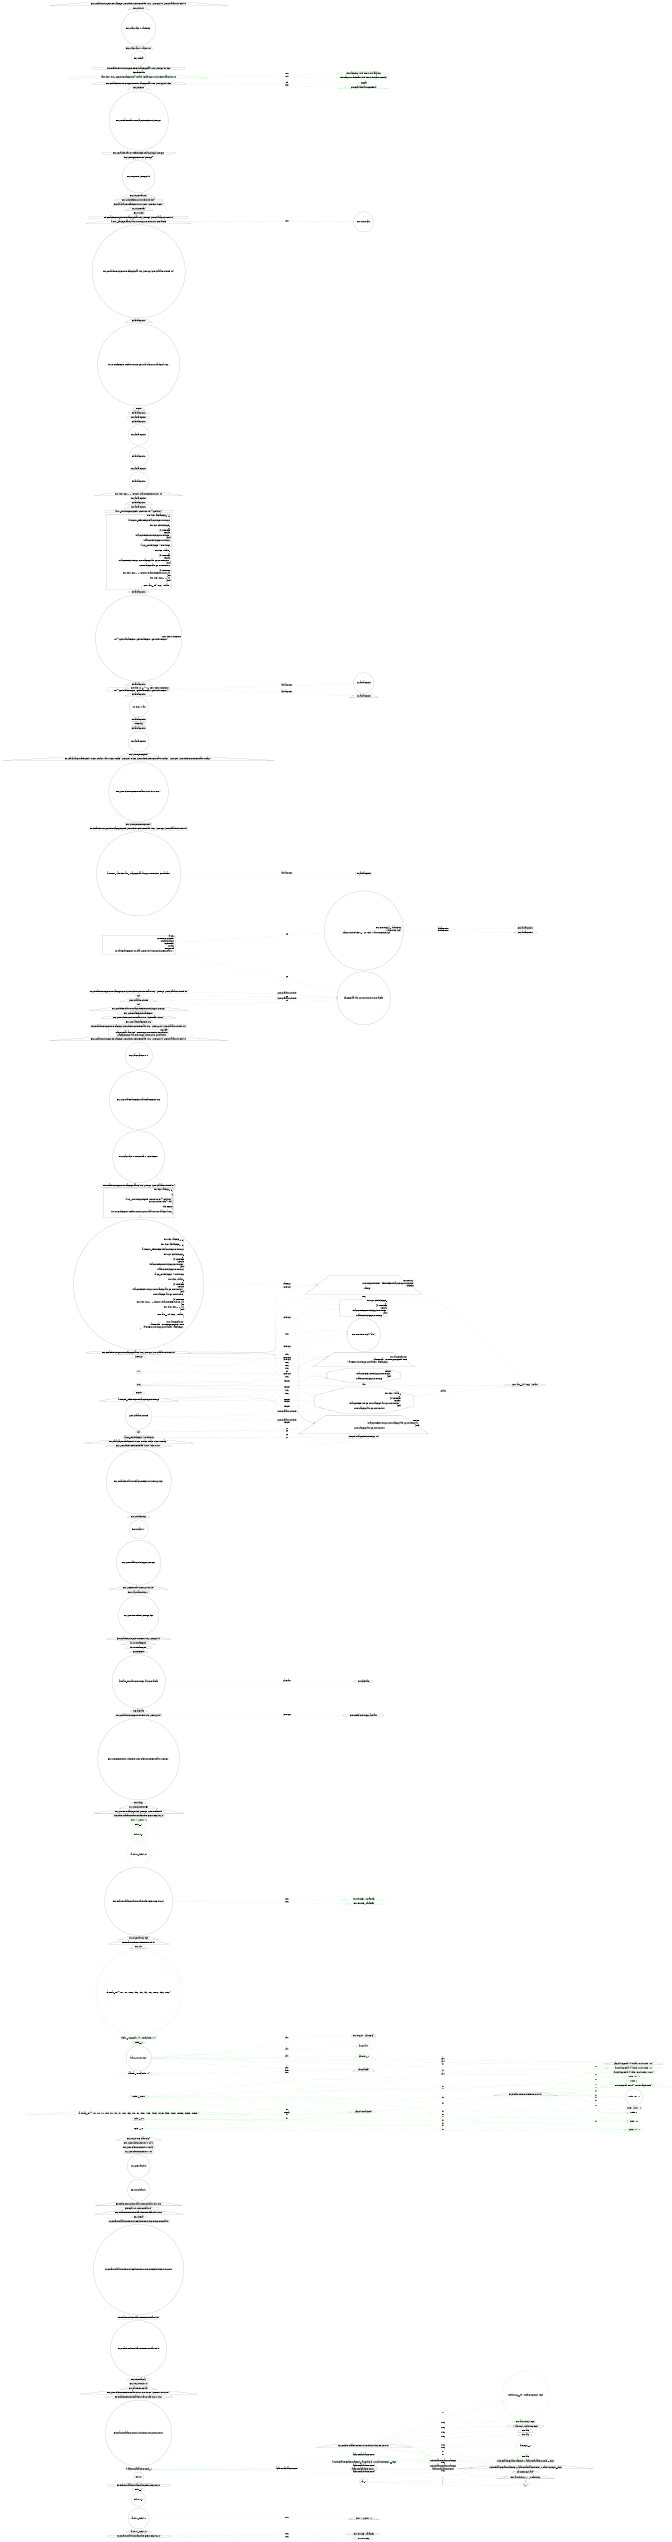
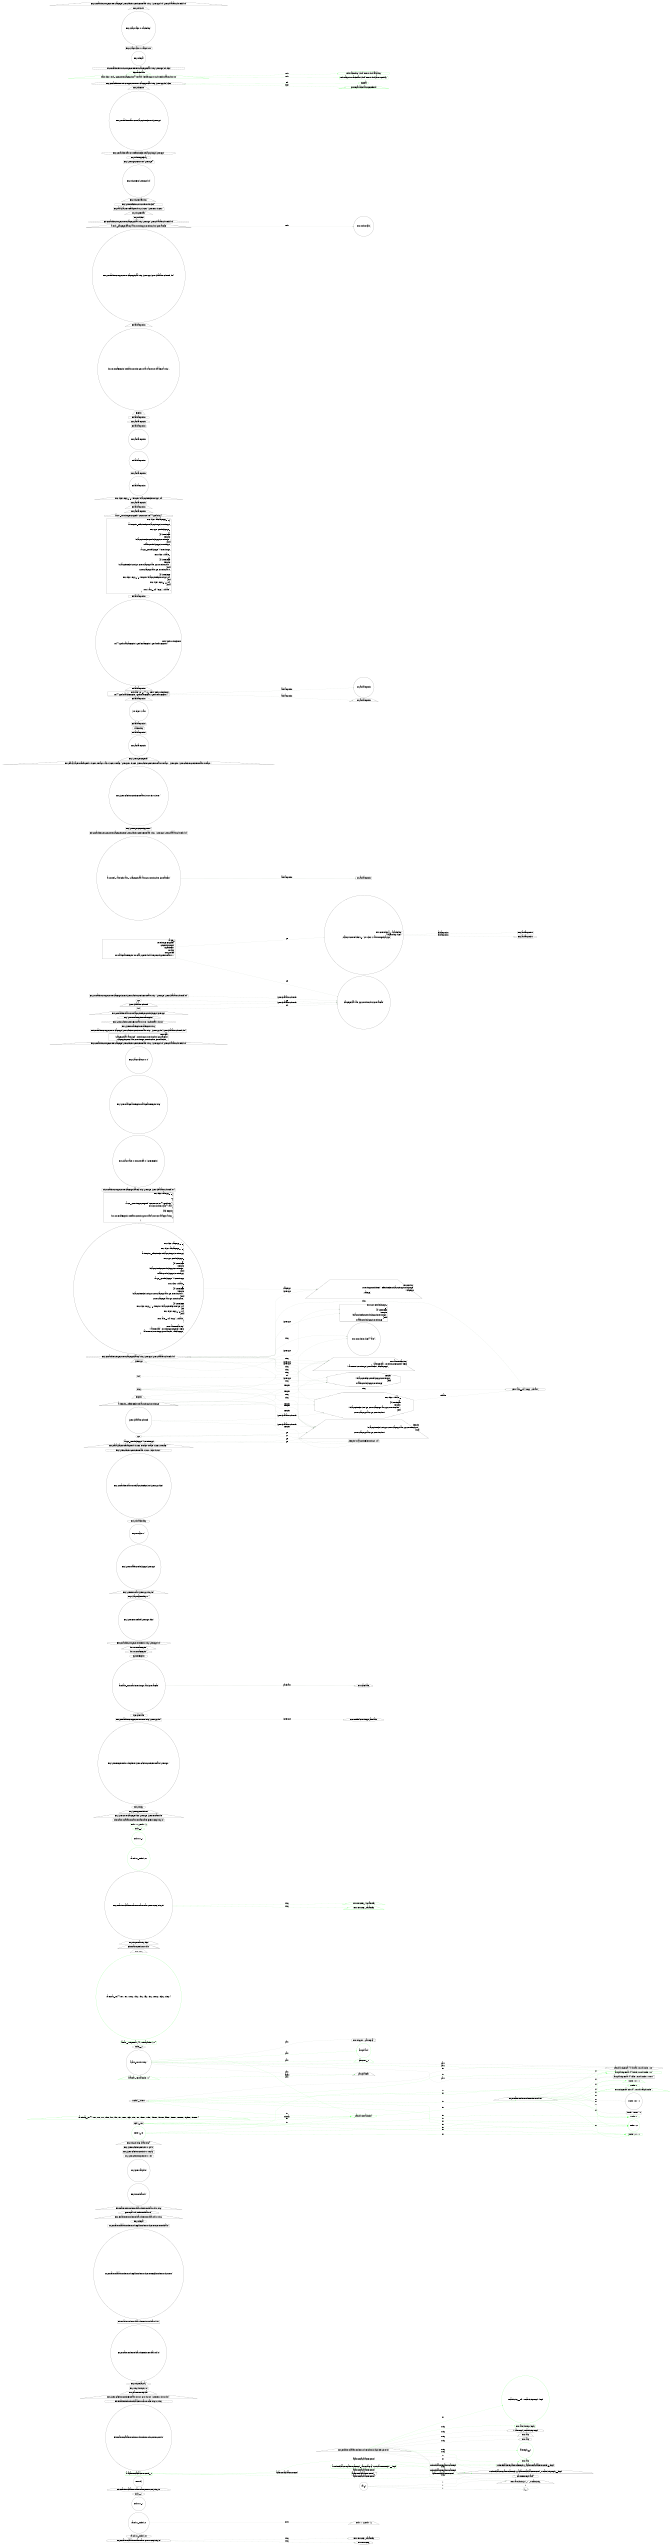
none -> (139, 158)
(139, 1022) -> (139, 1026)
(139, 1943) -> (139, 1947)
(139, 2119) -> (139, 2123)
